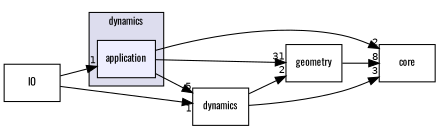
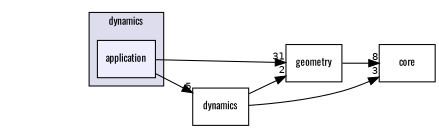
(262, 31) -> none
(32, 83) -> none
